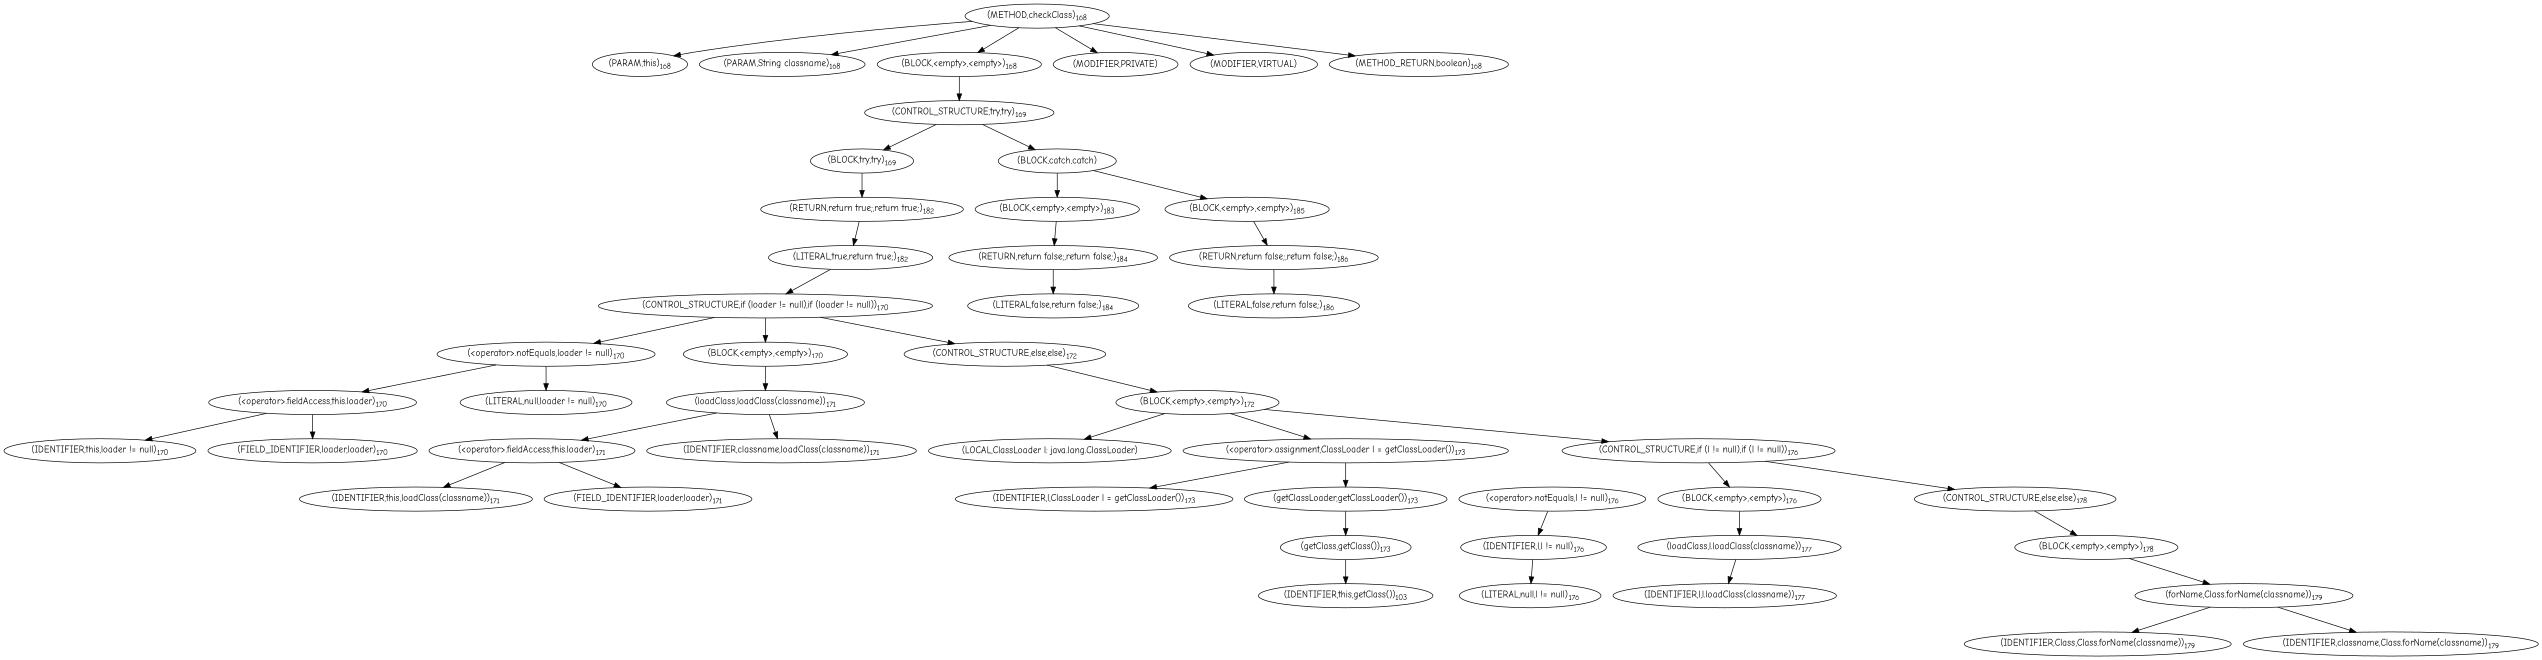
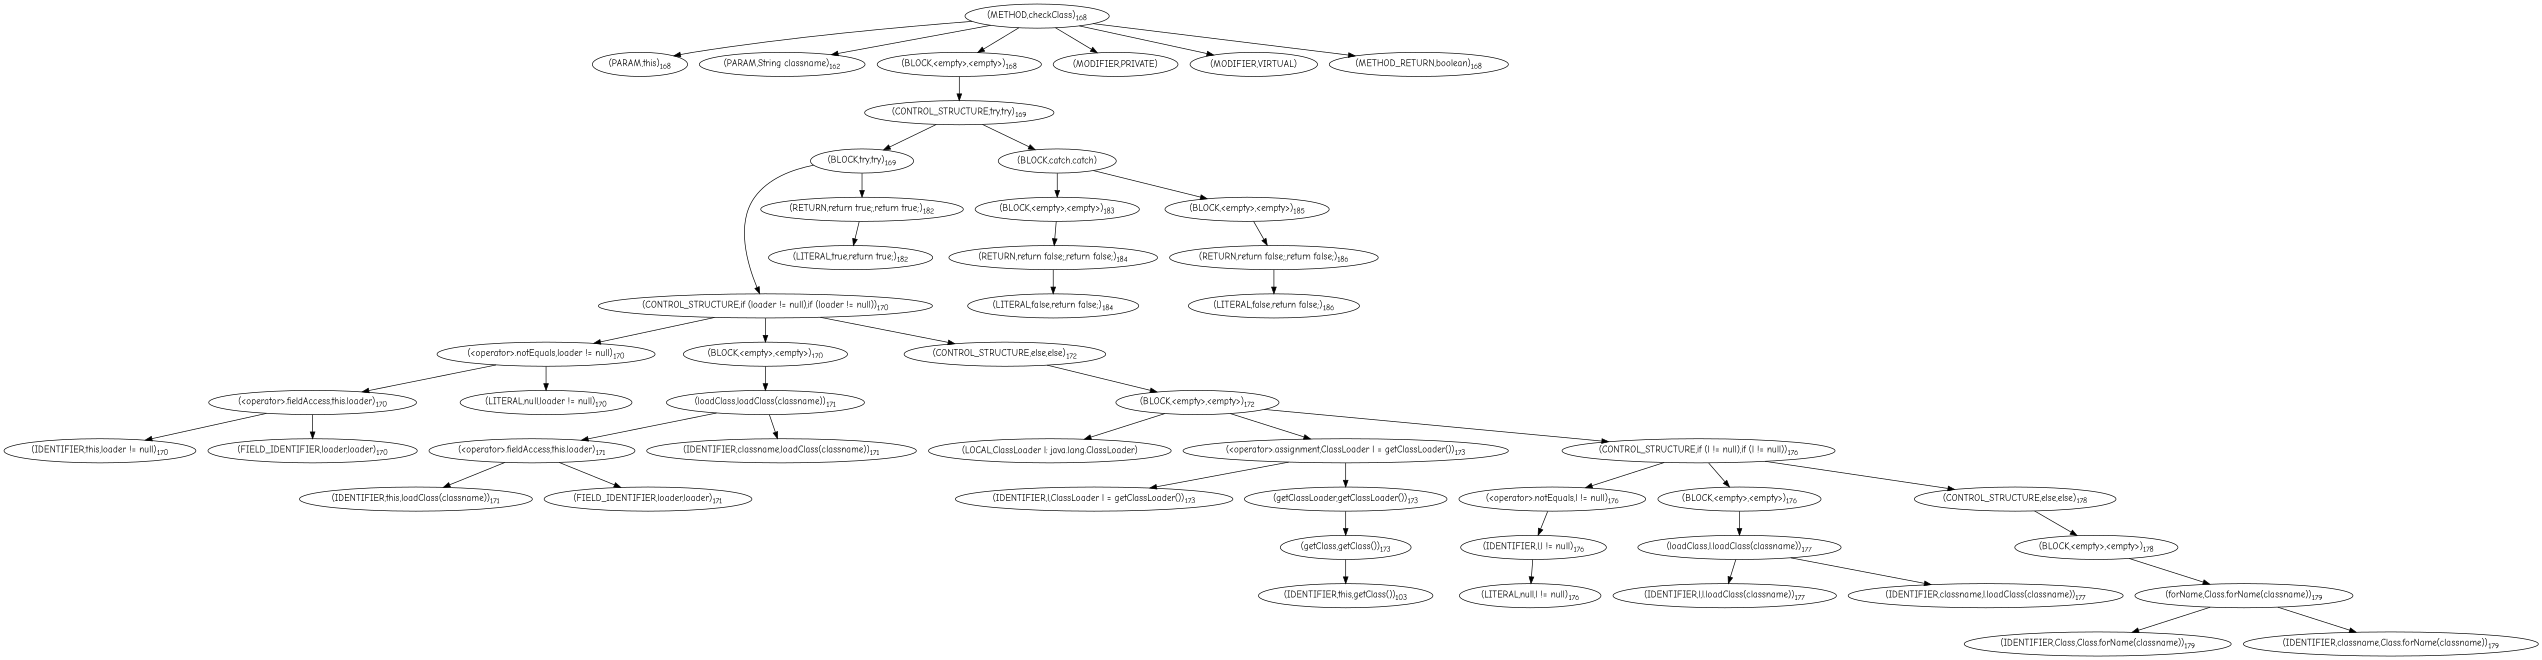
(835, 63) -> (835, 63)
(811, 280) -> (749, 208)
none -> (1628, 474)
none -> (1986, 596)
